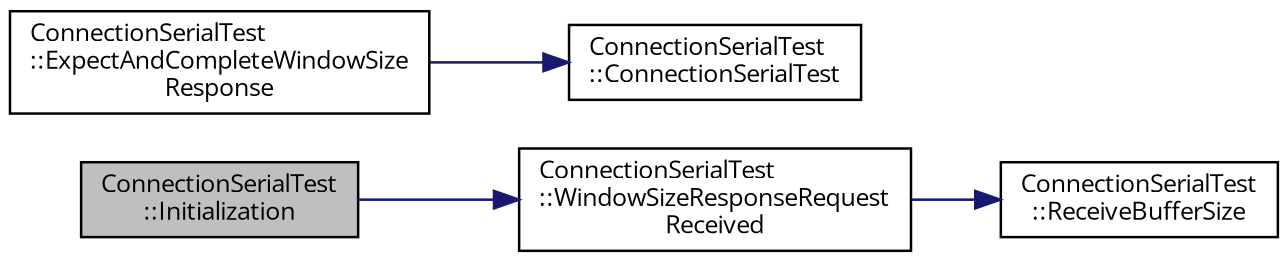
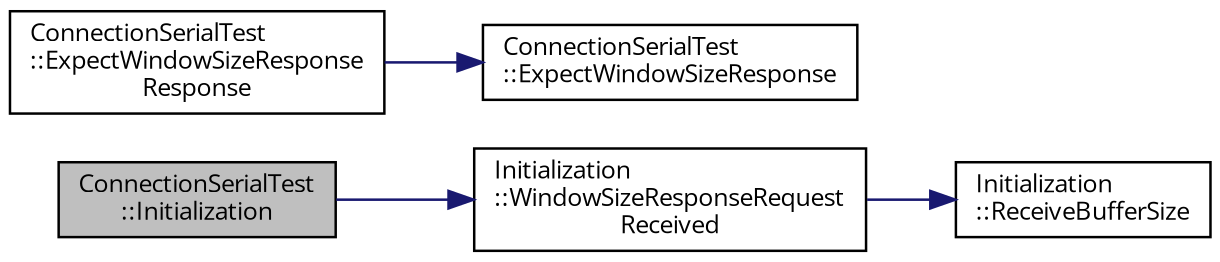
(220, 62) -> (197, 62)
(715, 62) -> (670, 62)
(715, 200) -> (670, 200)
(1139, 200) -> (1083, 200)
